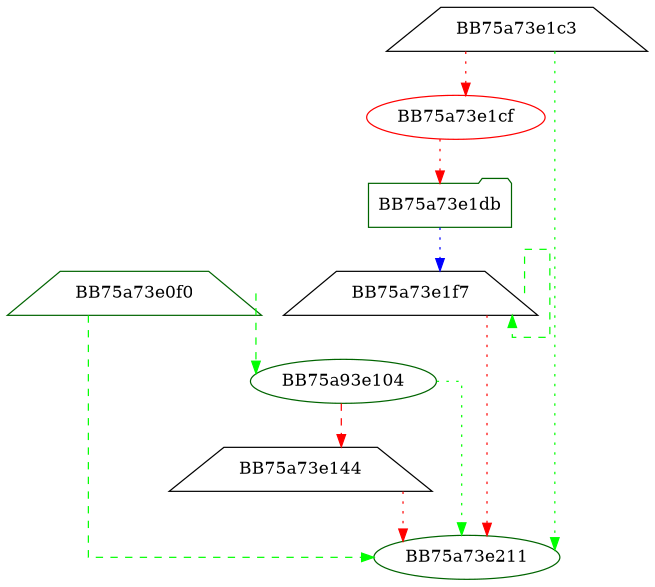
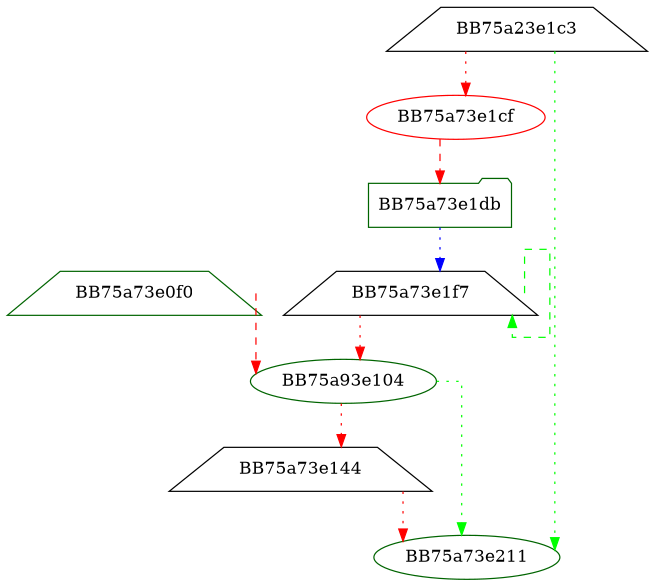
(517, 29) -> (517, 29)
(440, 155) -> (440, 155)
(256, 327) -> (256, 327)
(341, 419) -> (341, 419)
(487, 419) -> (360, 331)
(104, 557) -> none
